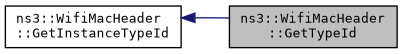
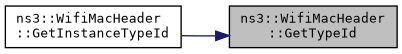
(212, 18) -> (198, 36)
